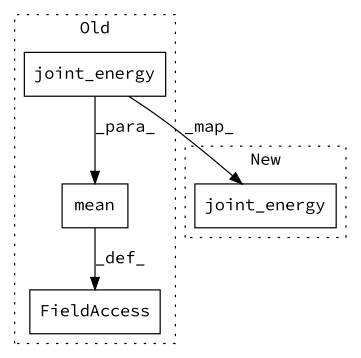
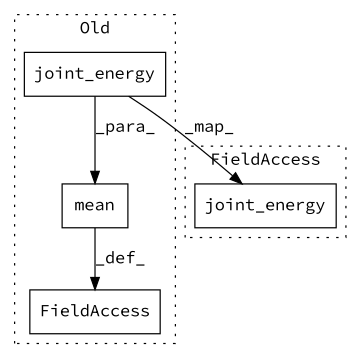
(266, 160) -> (266, 160)
